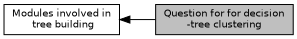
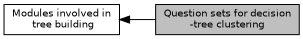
(224, 20) -> (227, 20)
